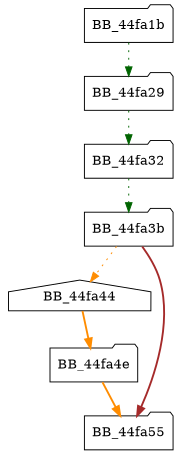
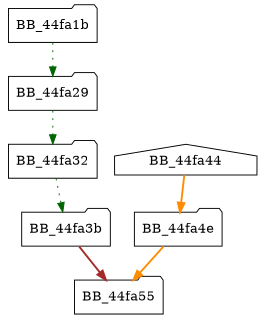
(106, 260) -> none
